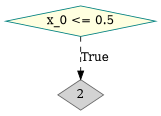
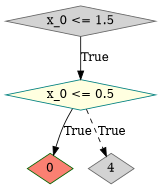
none -> (81, 21)
(81, 95) -> (111, 169)
none -> (50, 169)
